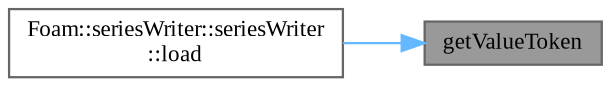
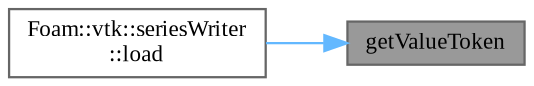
(176, 43) -> (137, 43)
